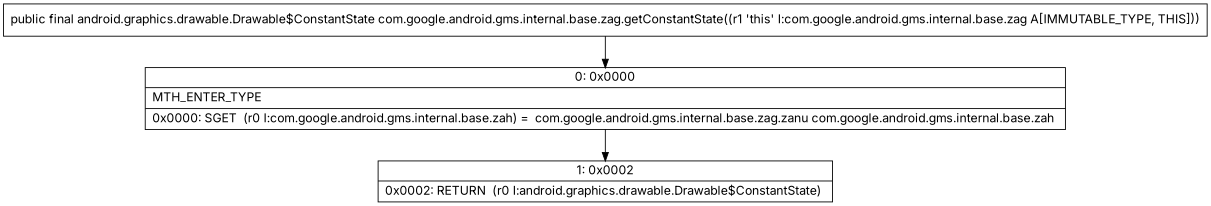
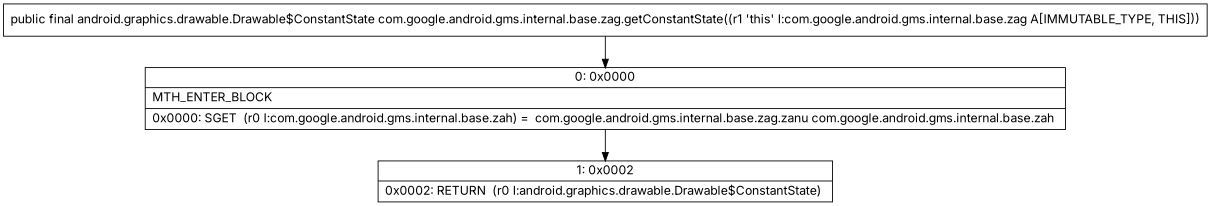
(207, 98) -> (213, 98)
